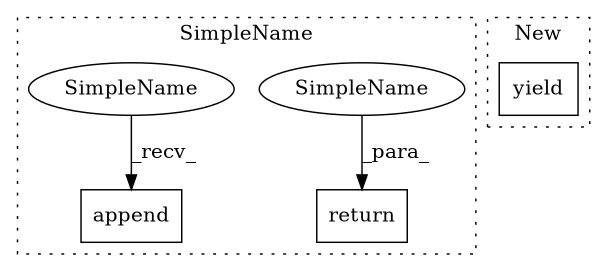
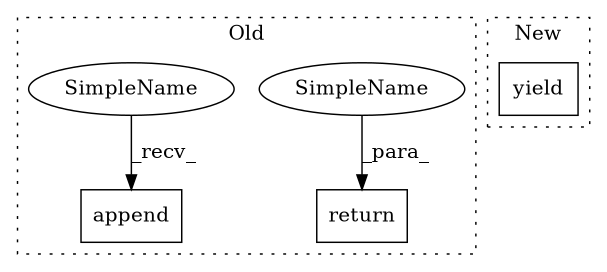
(247, 34) -> (247, 34)
